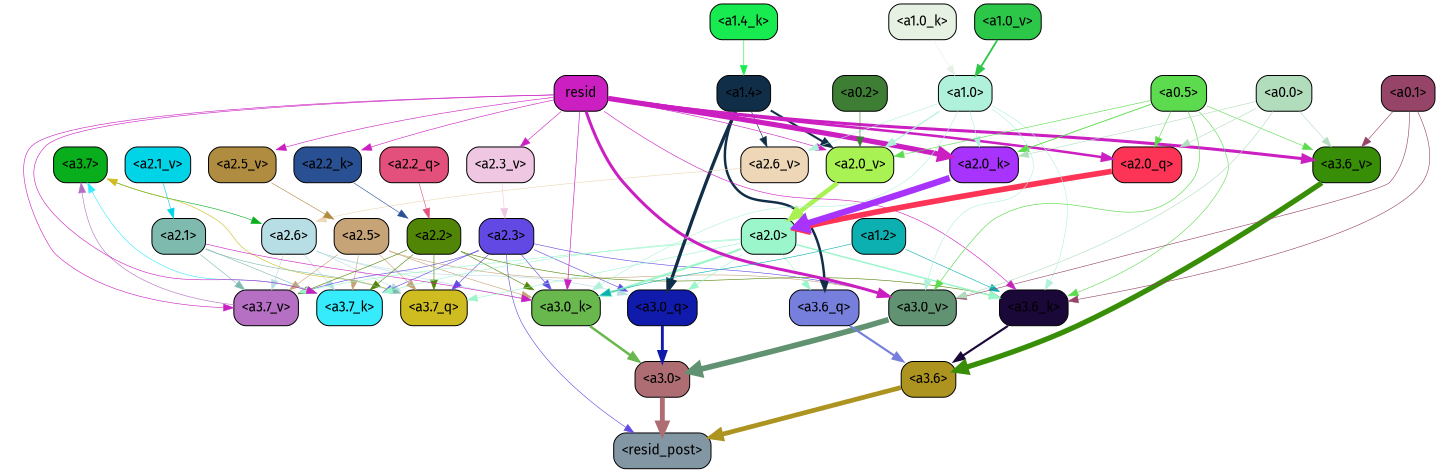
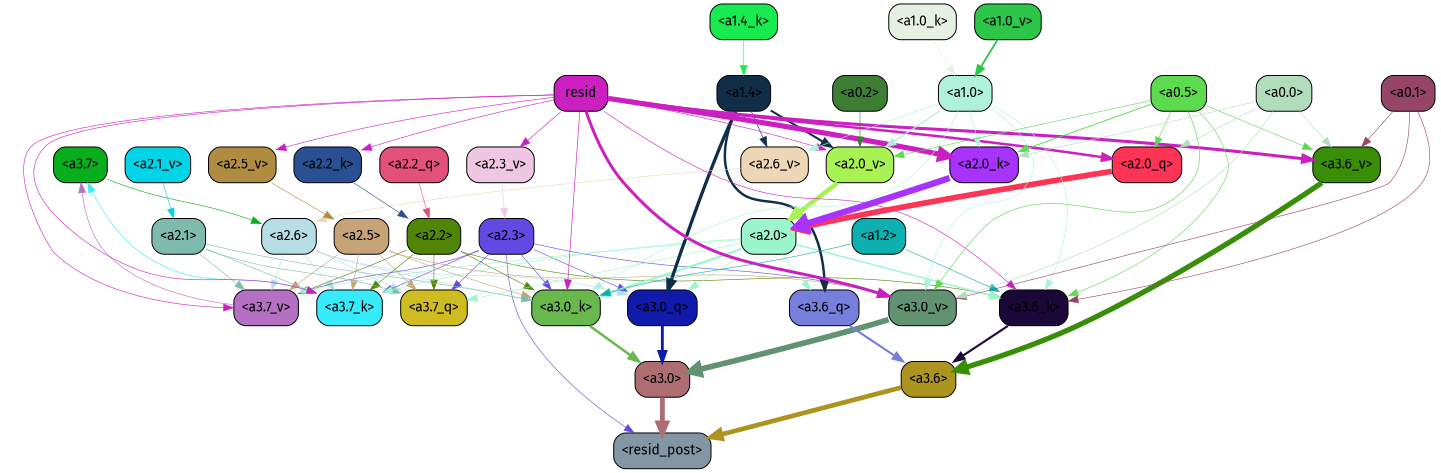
(239, 244) -> none
(340, 269) -> (340, 269)
